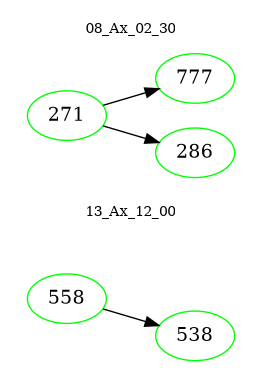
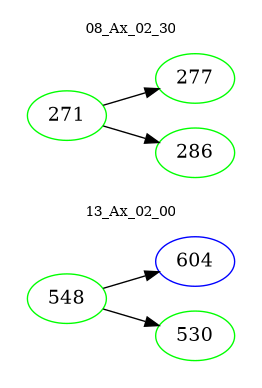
(195, 78) -> (195, 78)
(131, 213) -> (131, 213)
none -> (195, 262)
(67, 299) -> (67, 299)
(195, 336) -> (195, 336)
